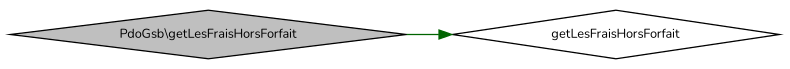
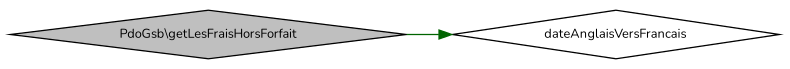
(616, 34) -> (616, 34)
